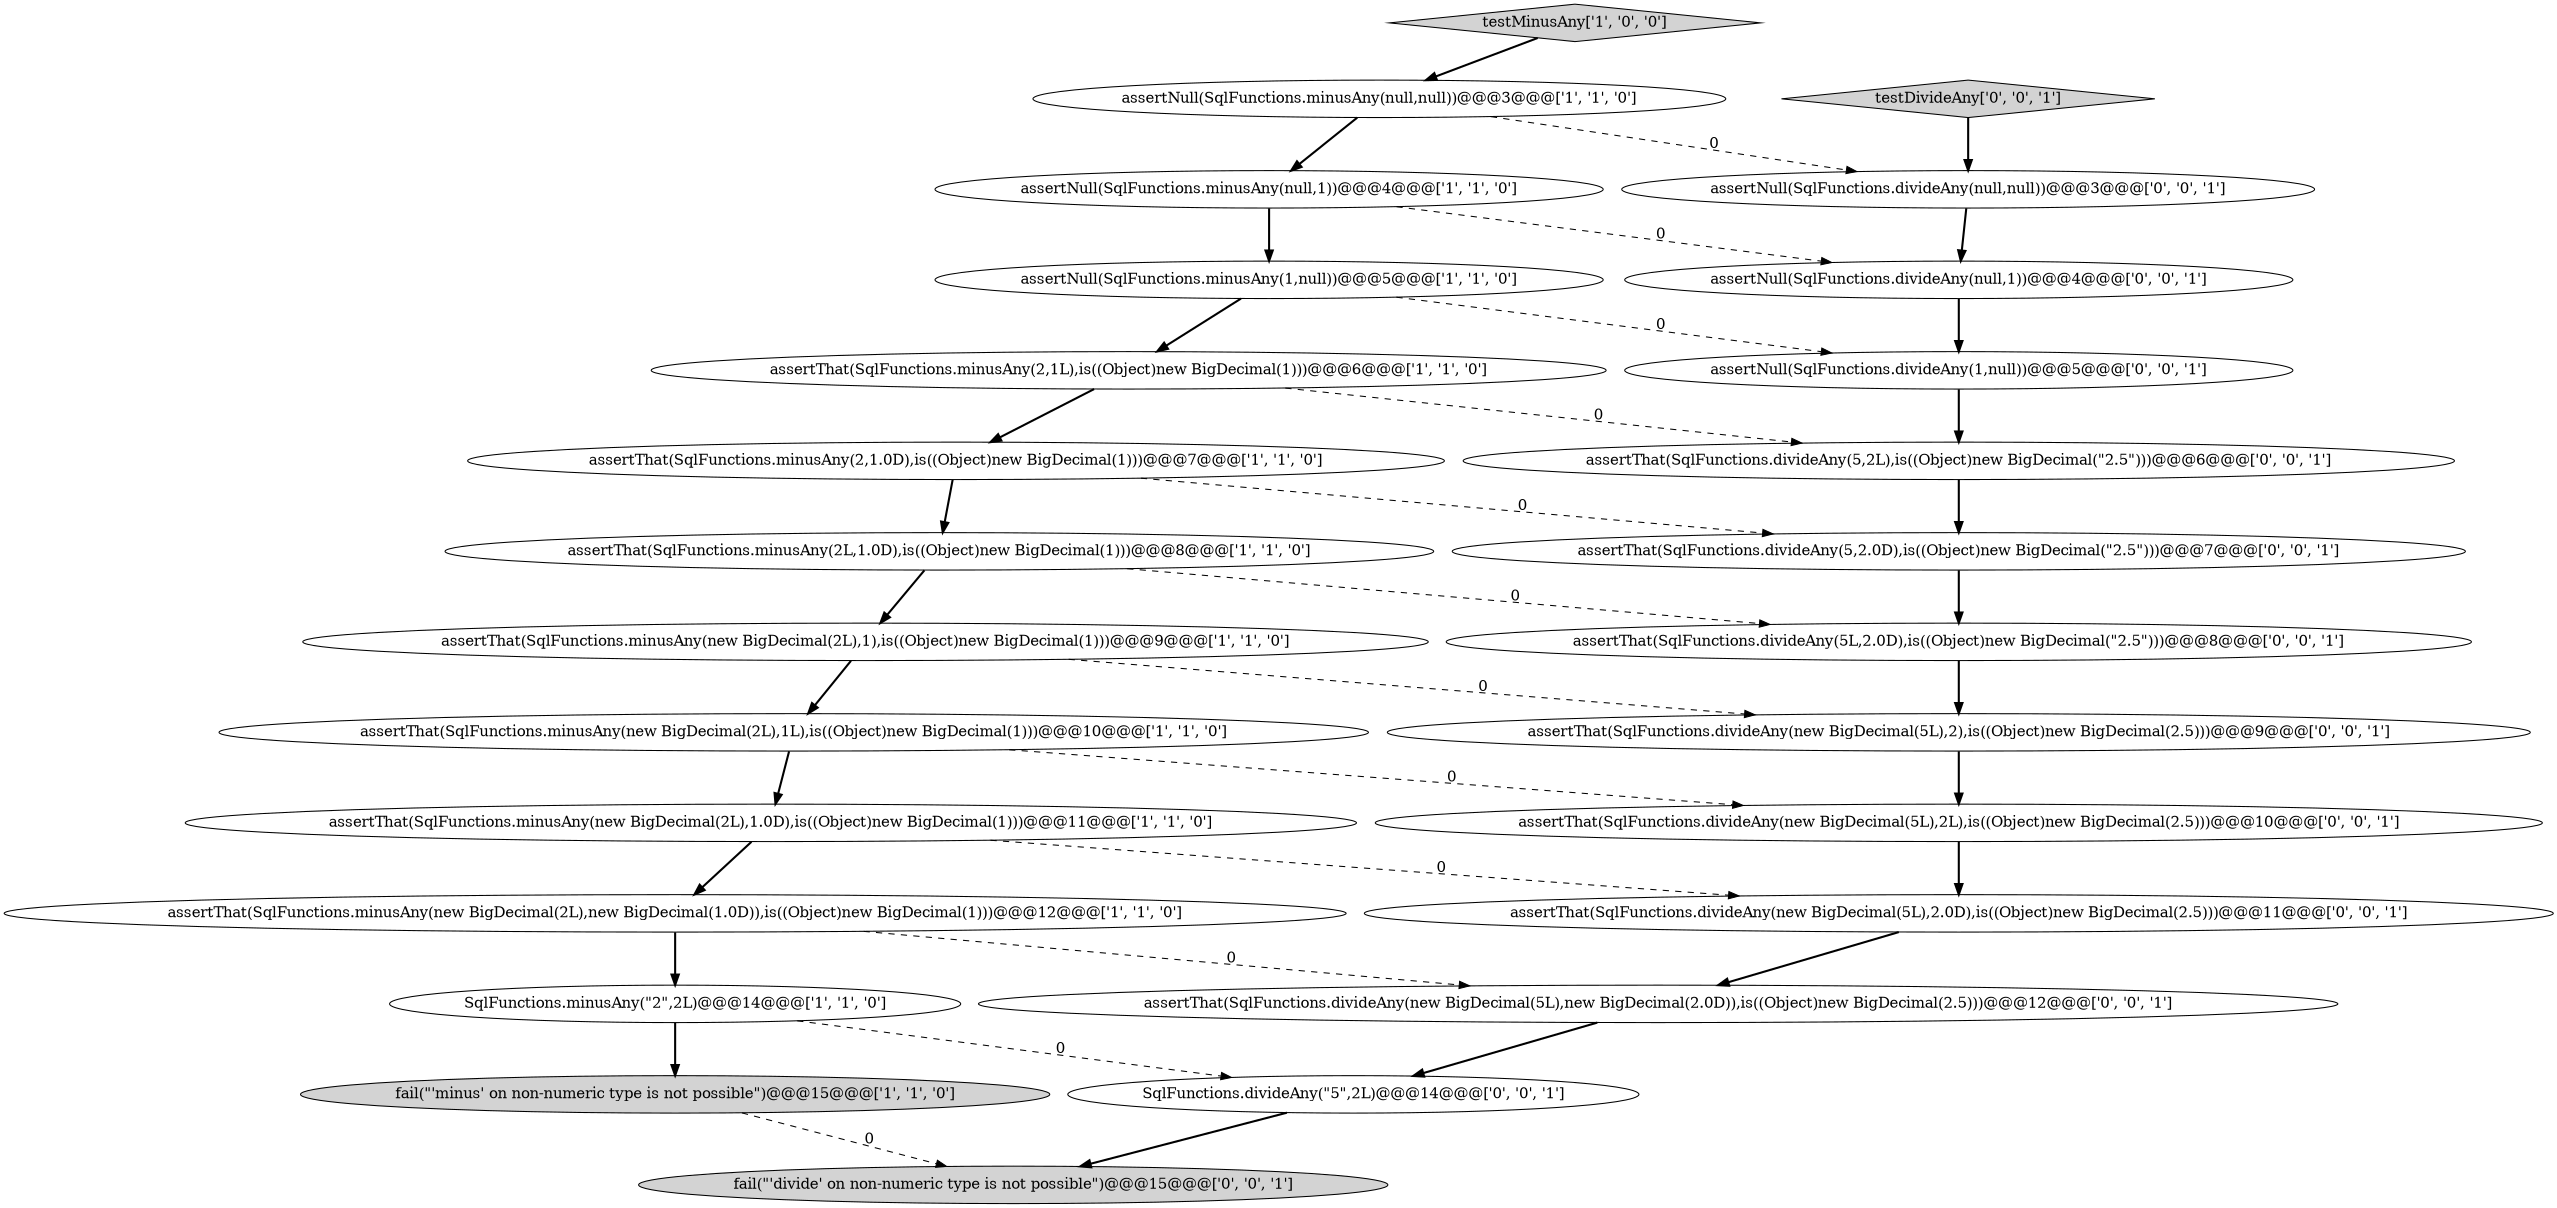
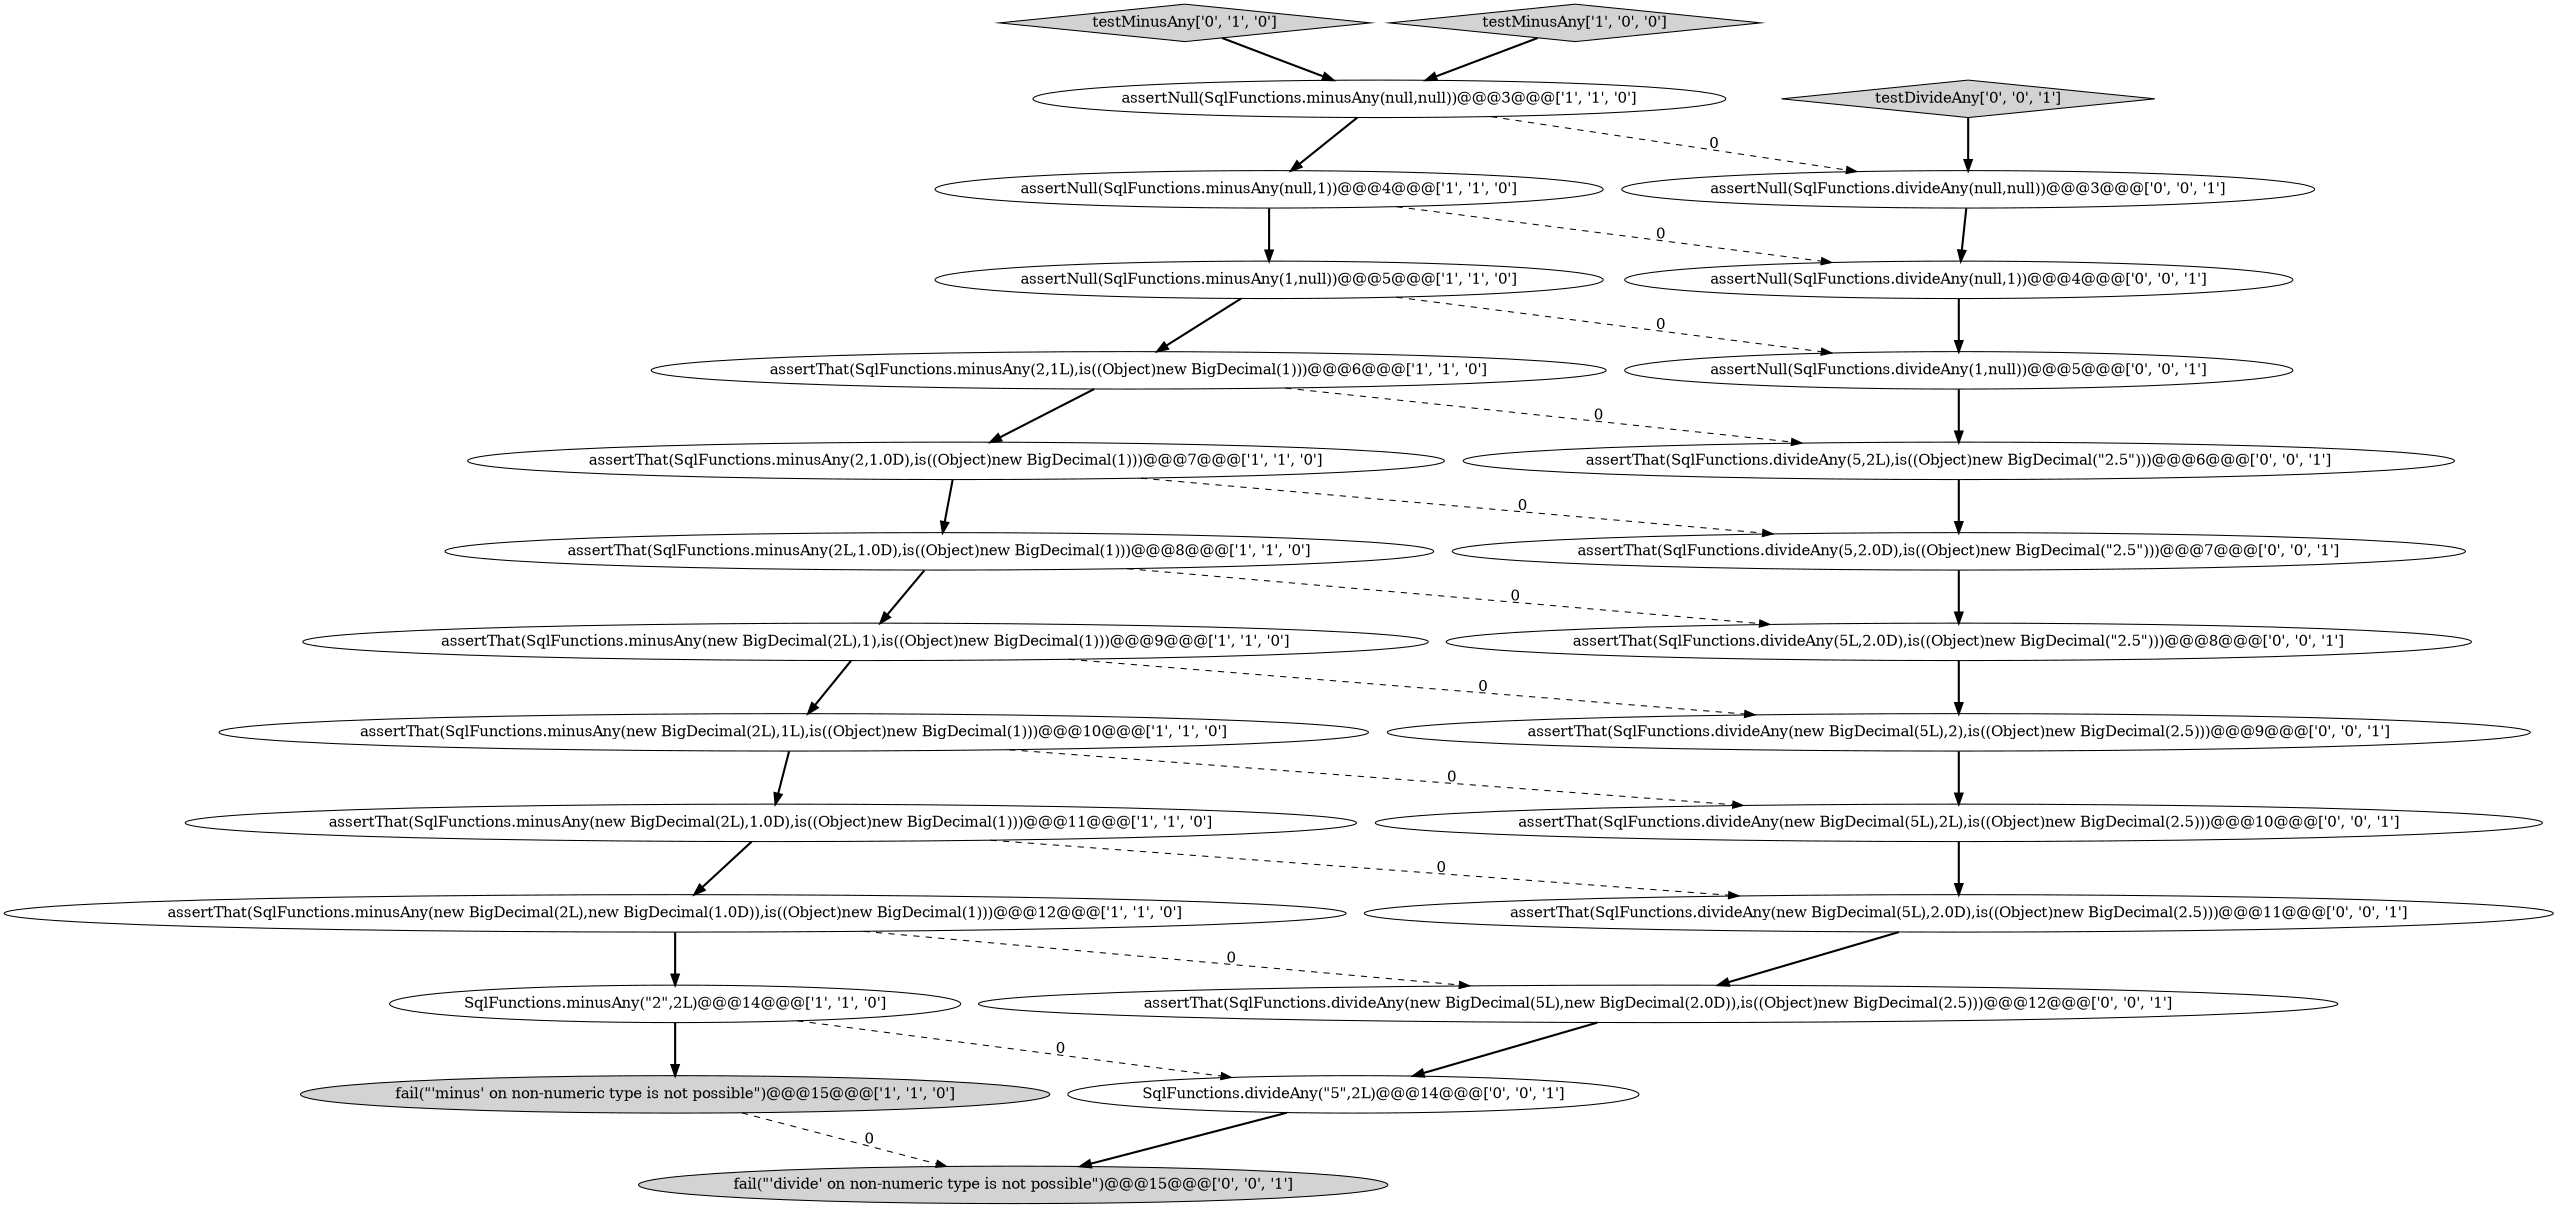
none -> (1185, 23)
